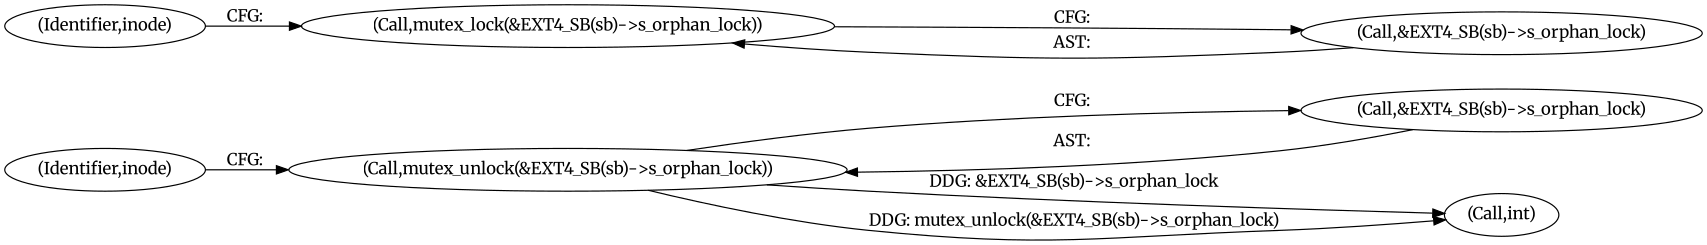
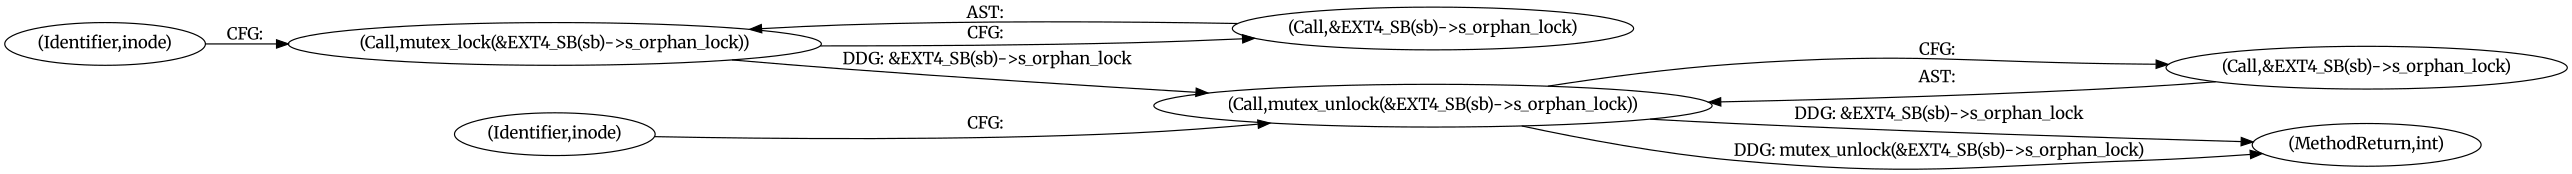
none -> (964, 78)
(1502, 215) -> (2367, 145)
